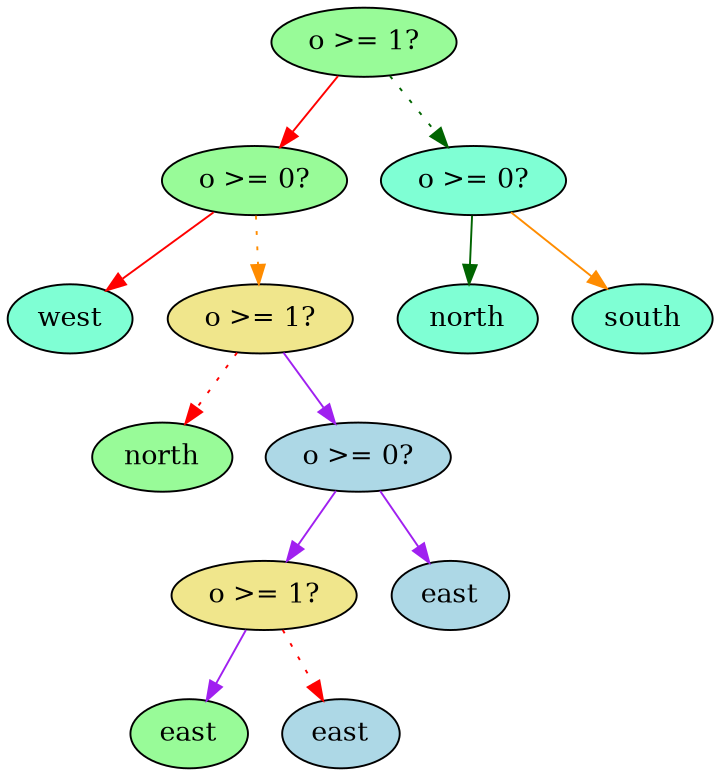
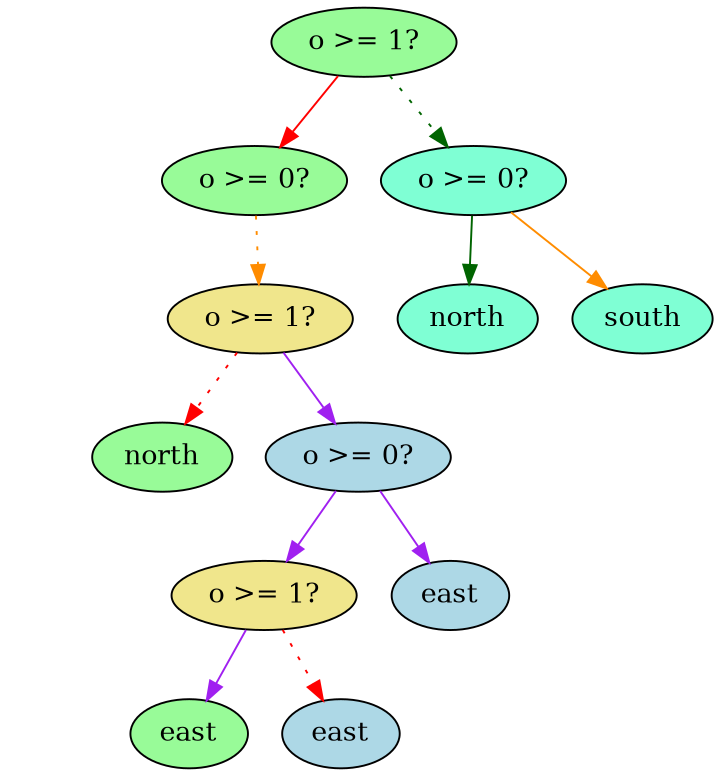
(70, 319) -> none
